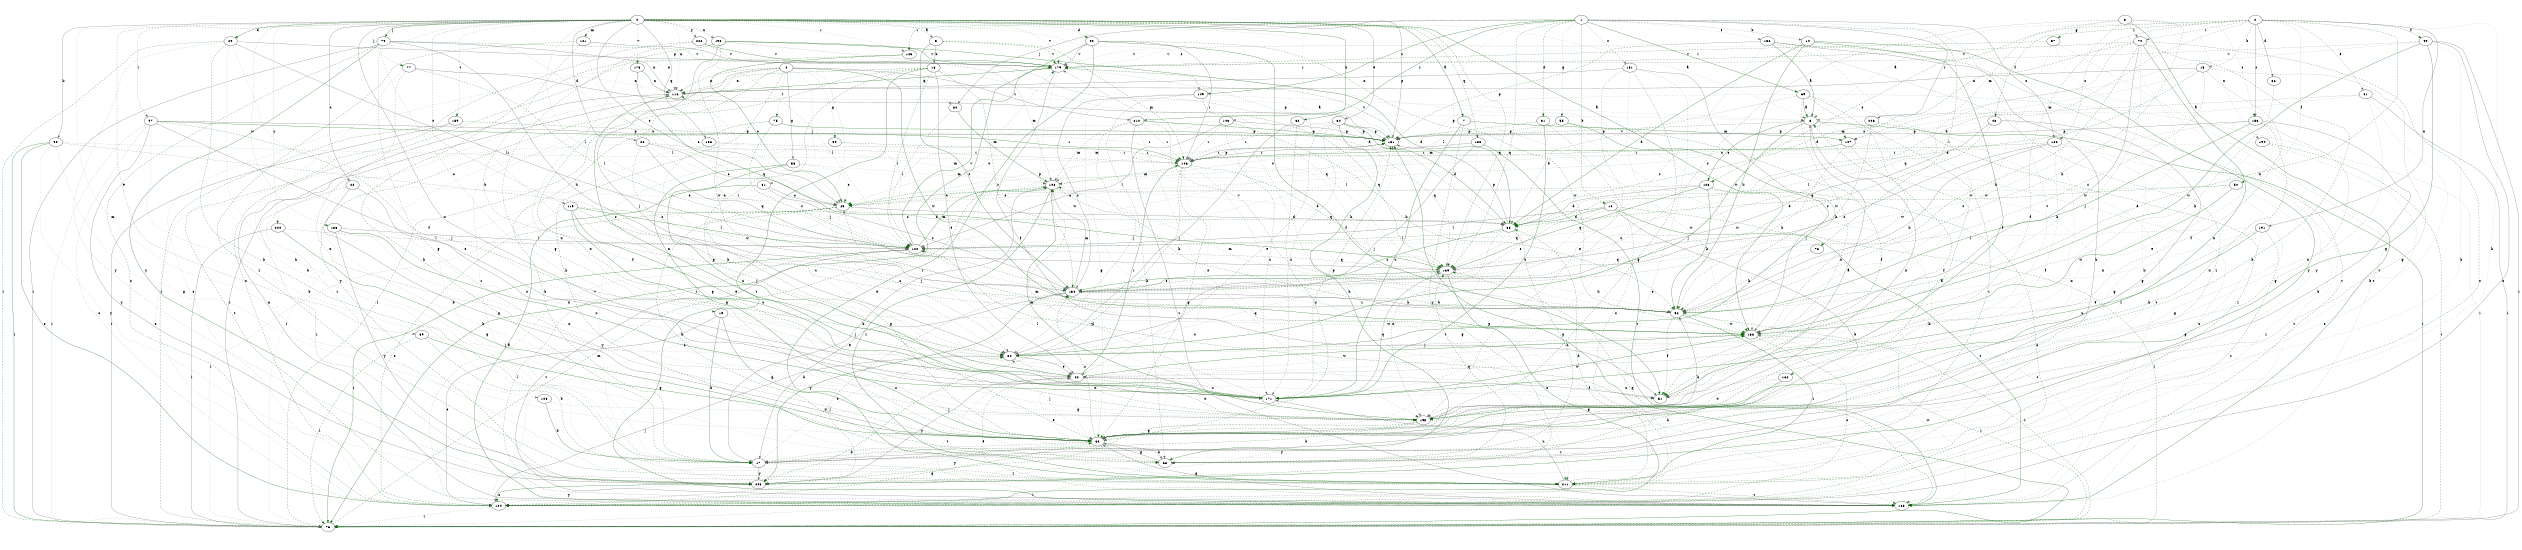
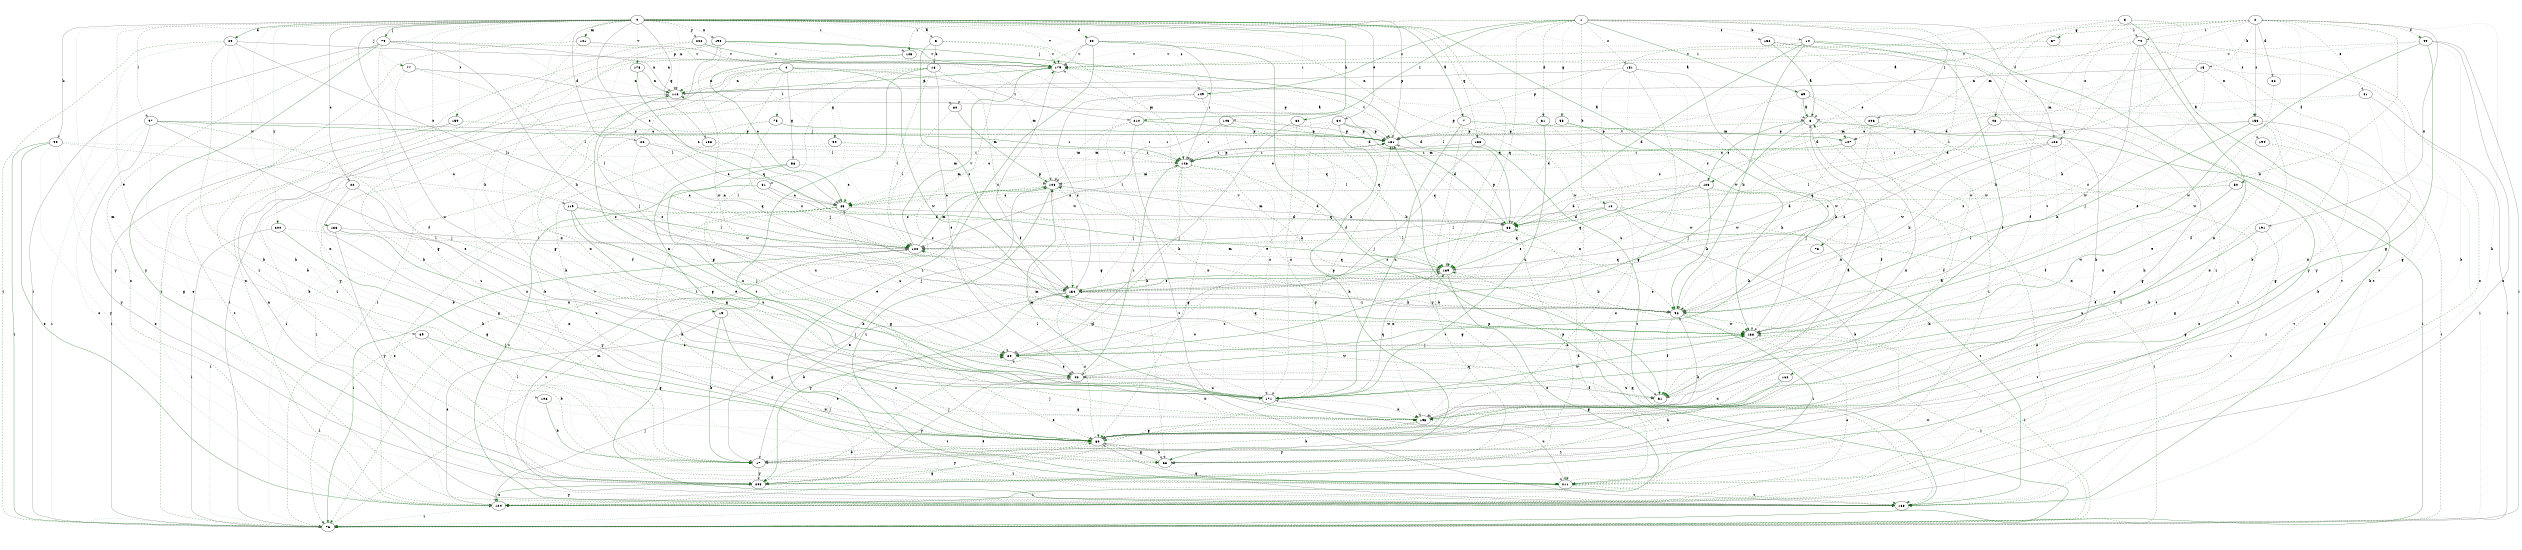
(1146, 30) -> (1146, 30)
(1575, 69) -> (1606, 68)
(1830, 178) -> none
(2195, 206) -> (2195, 206)
(1085, 233) -> (1282, 212)
(729, 286) -> (729, 286)
(1006, 295) -> (1399, 275)
(509, 345) -> (509, 345)
none -> (1277, 410)
(1210, 411) -> (1346, 402)
